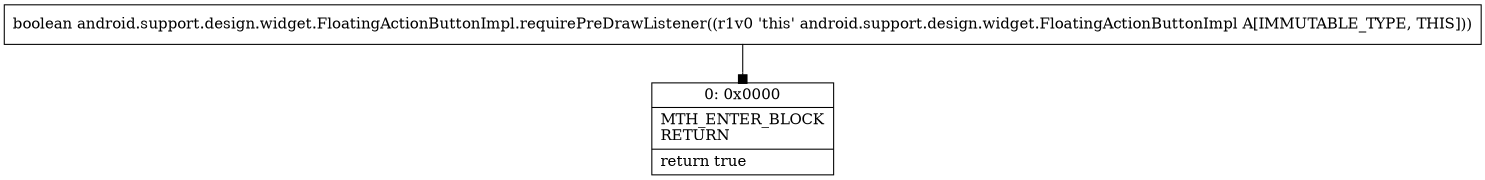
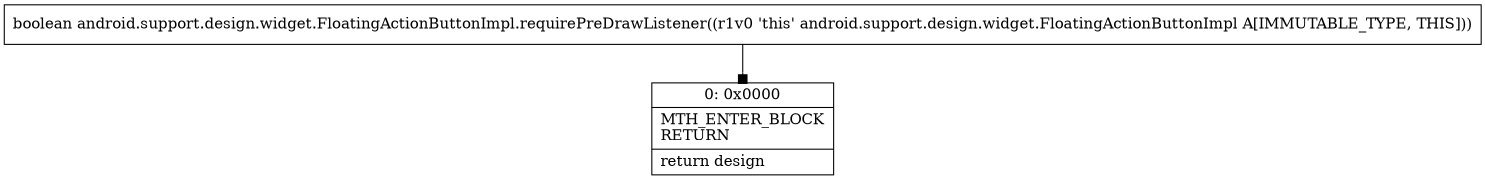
(704, 161) -> (713, 161)
